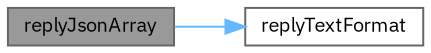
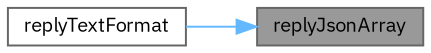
(200, 27) -> (211, 27)
